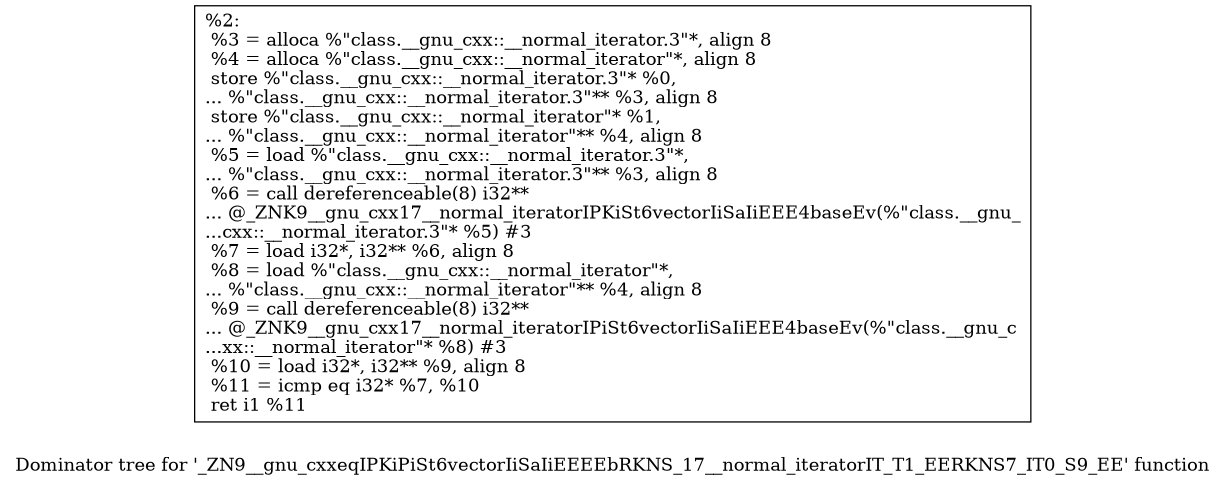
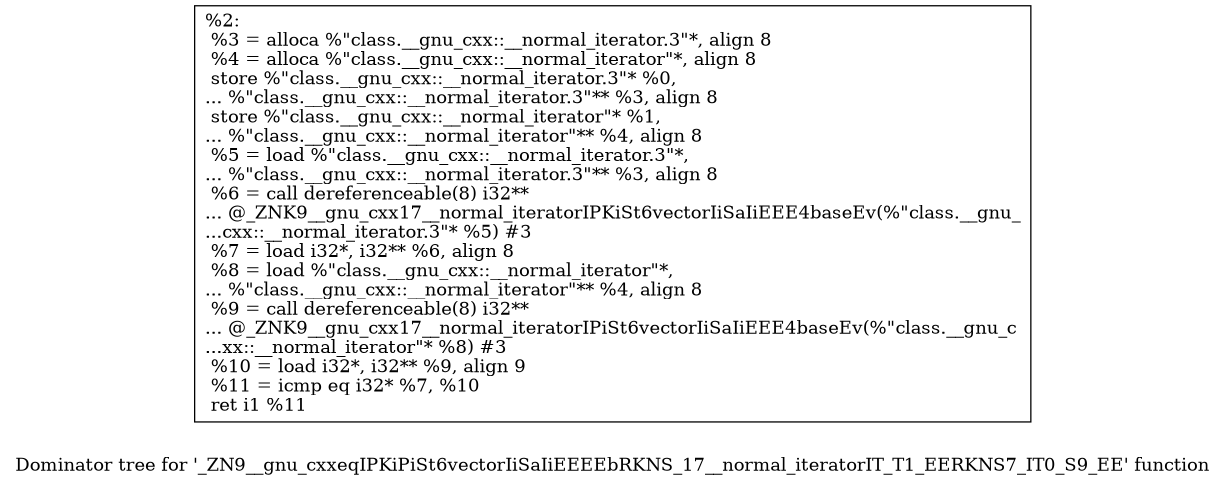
(366, 367) -> (366, 367)
